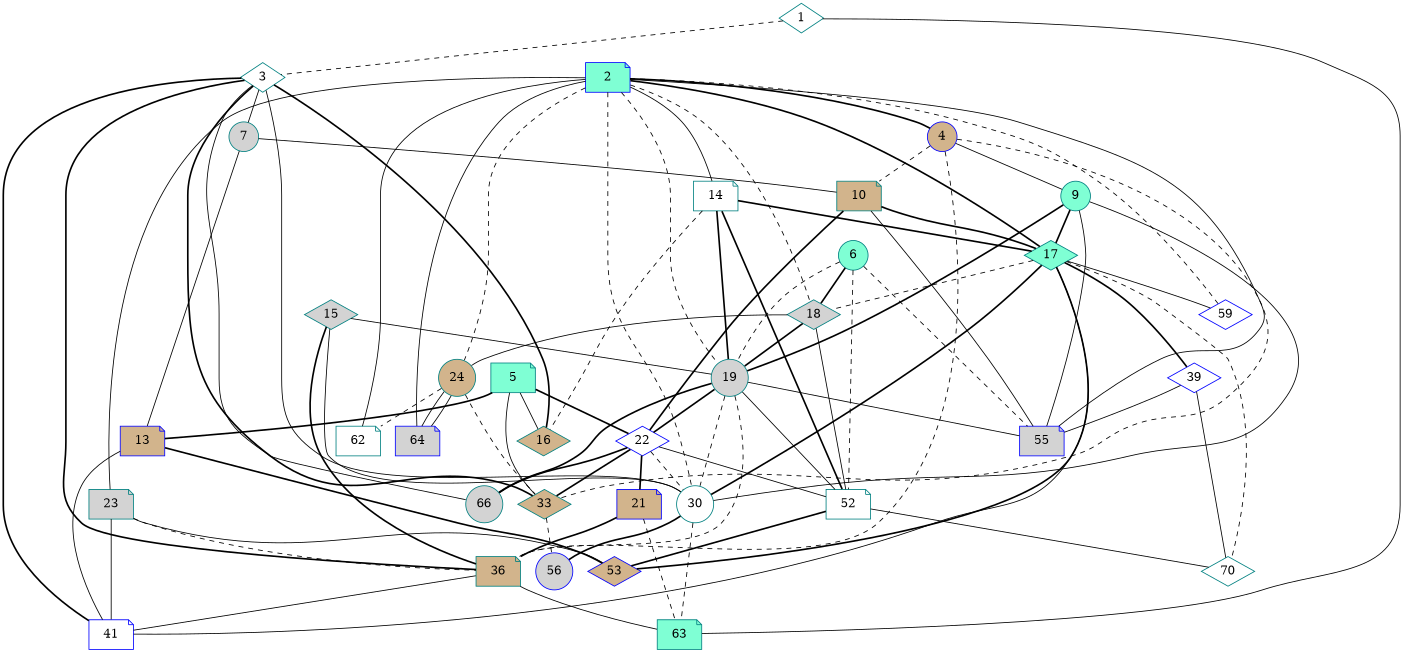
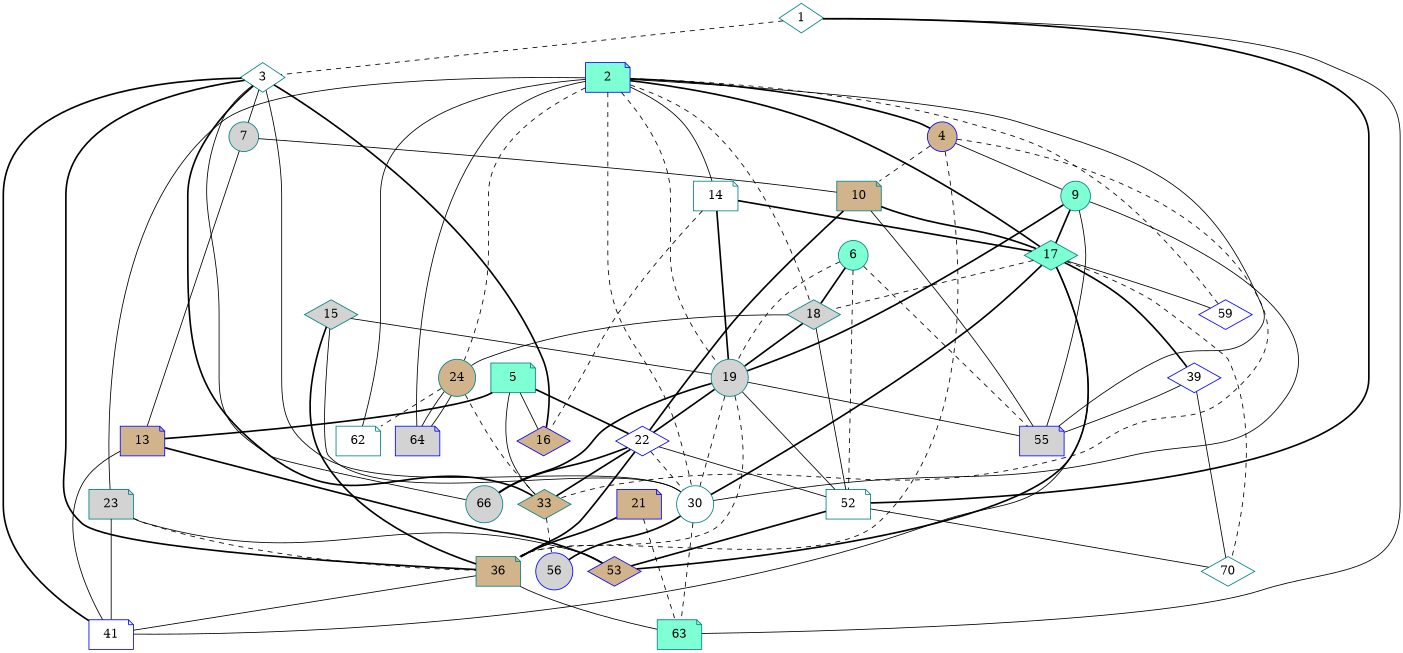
(782, 350) -> (1369, 234)
(544, 441) -> (544, 441)
(641, 472) -> (586, 514)
